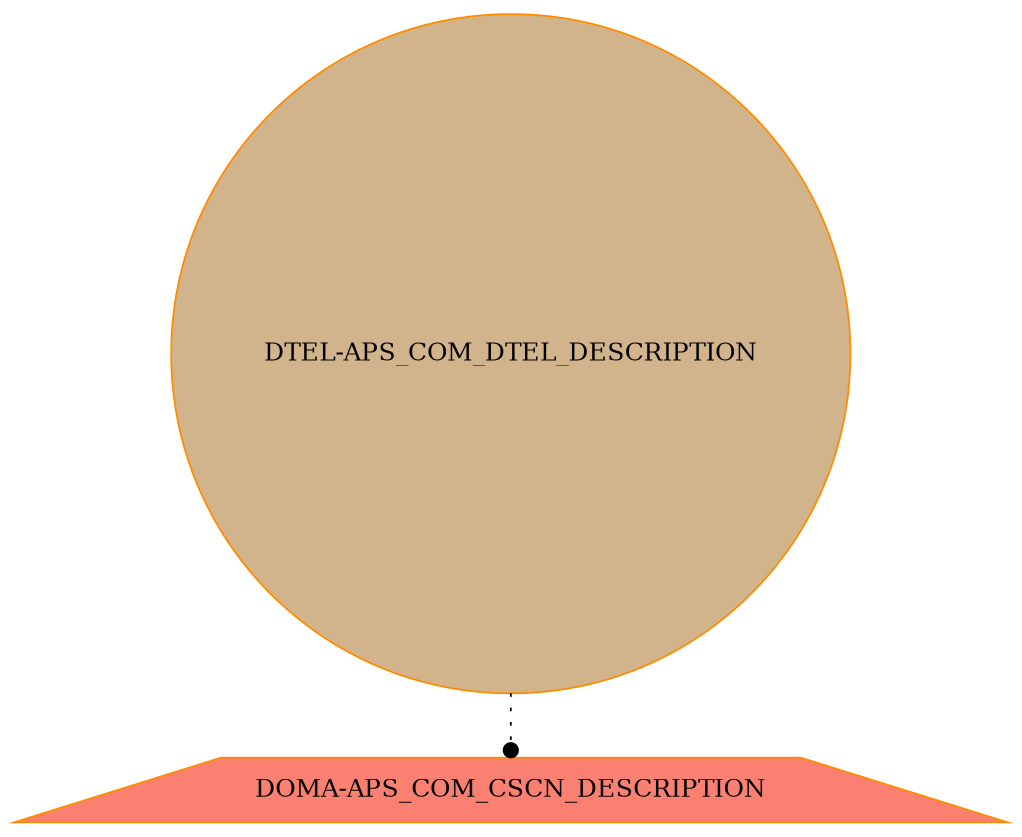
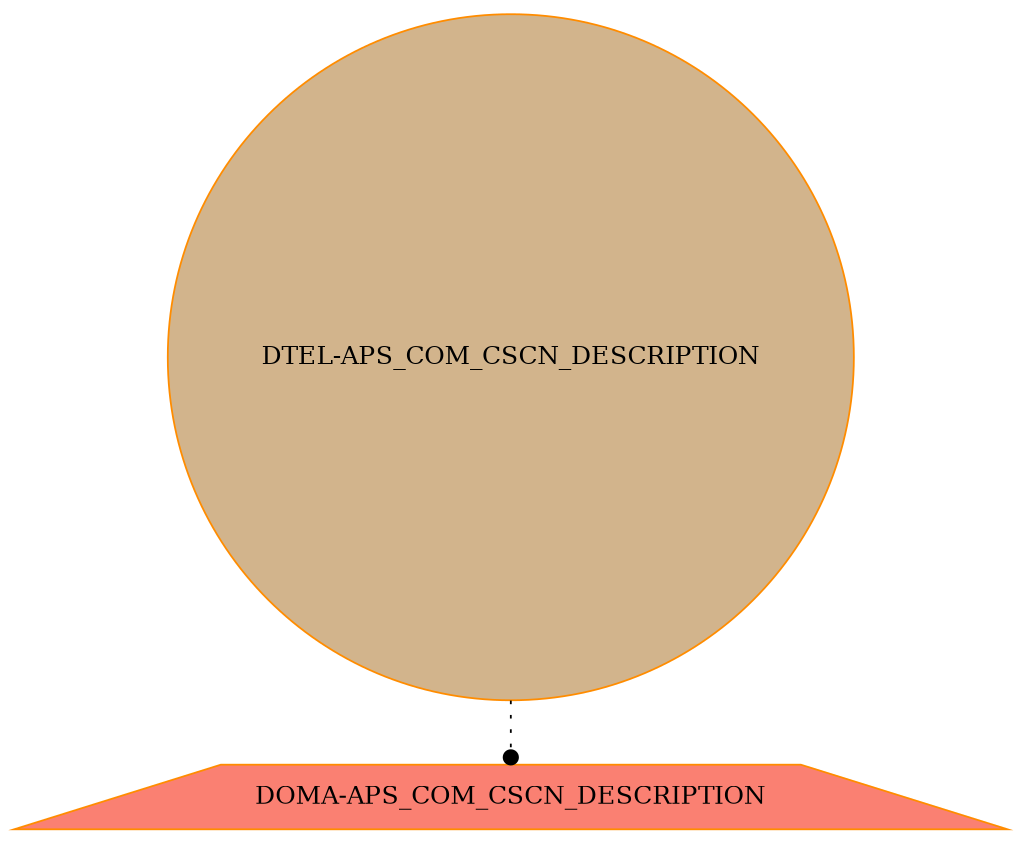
(511, 354) -> (511, 357)
